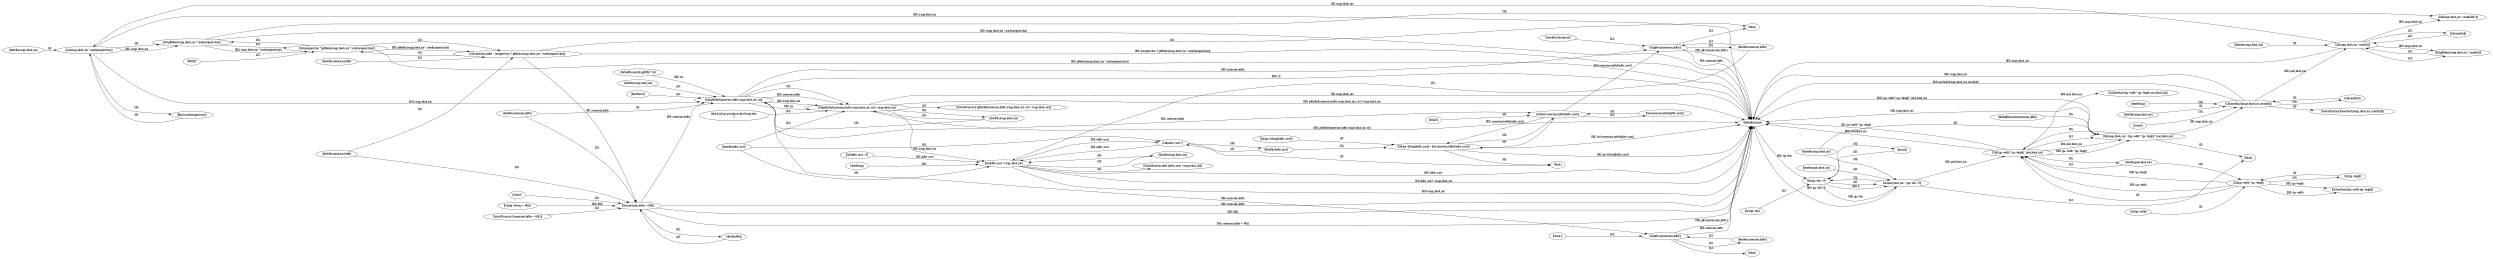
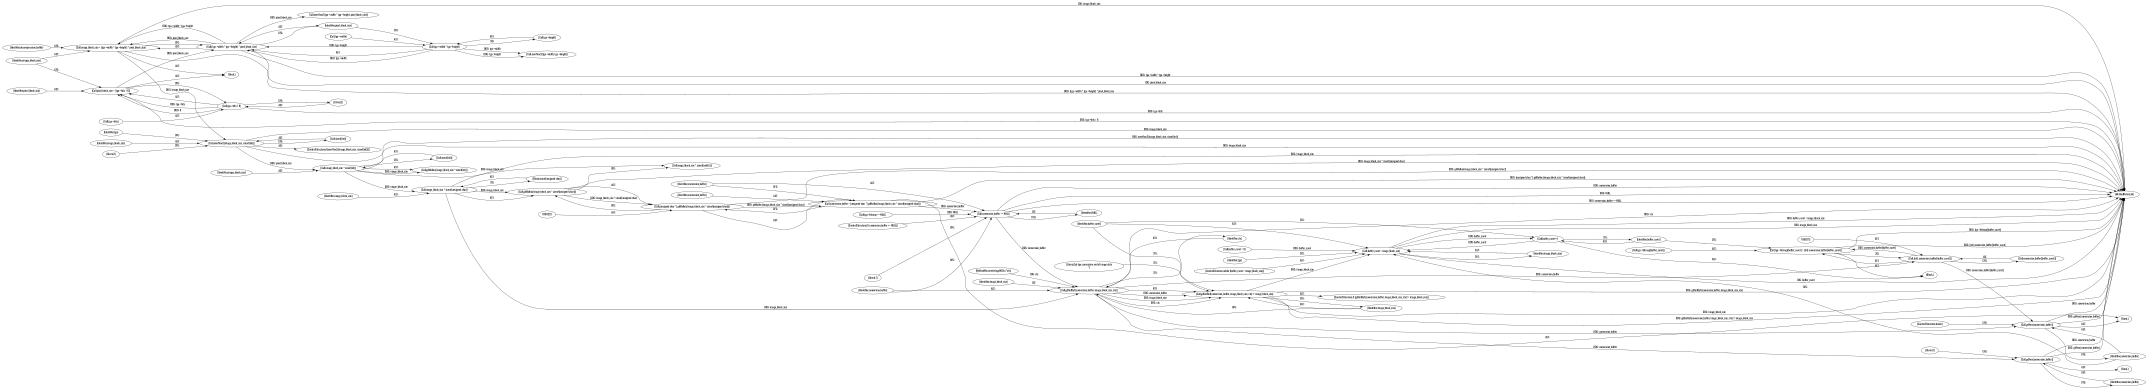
(2397, 53) -> none
(2018, 117) -> (27, 48)
(1776, 156) -> (1212, 113)
(1085, 172) -> (1313, 262)
none -> (1176, 275)
